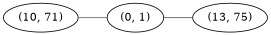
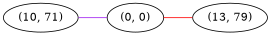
(135, 18) -> (135, 18)
(230, 18) -> (230, 18)
